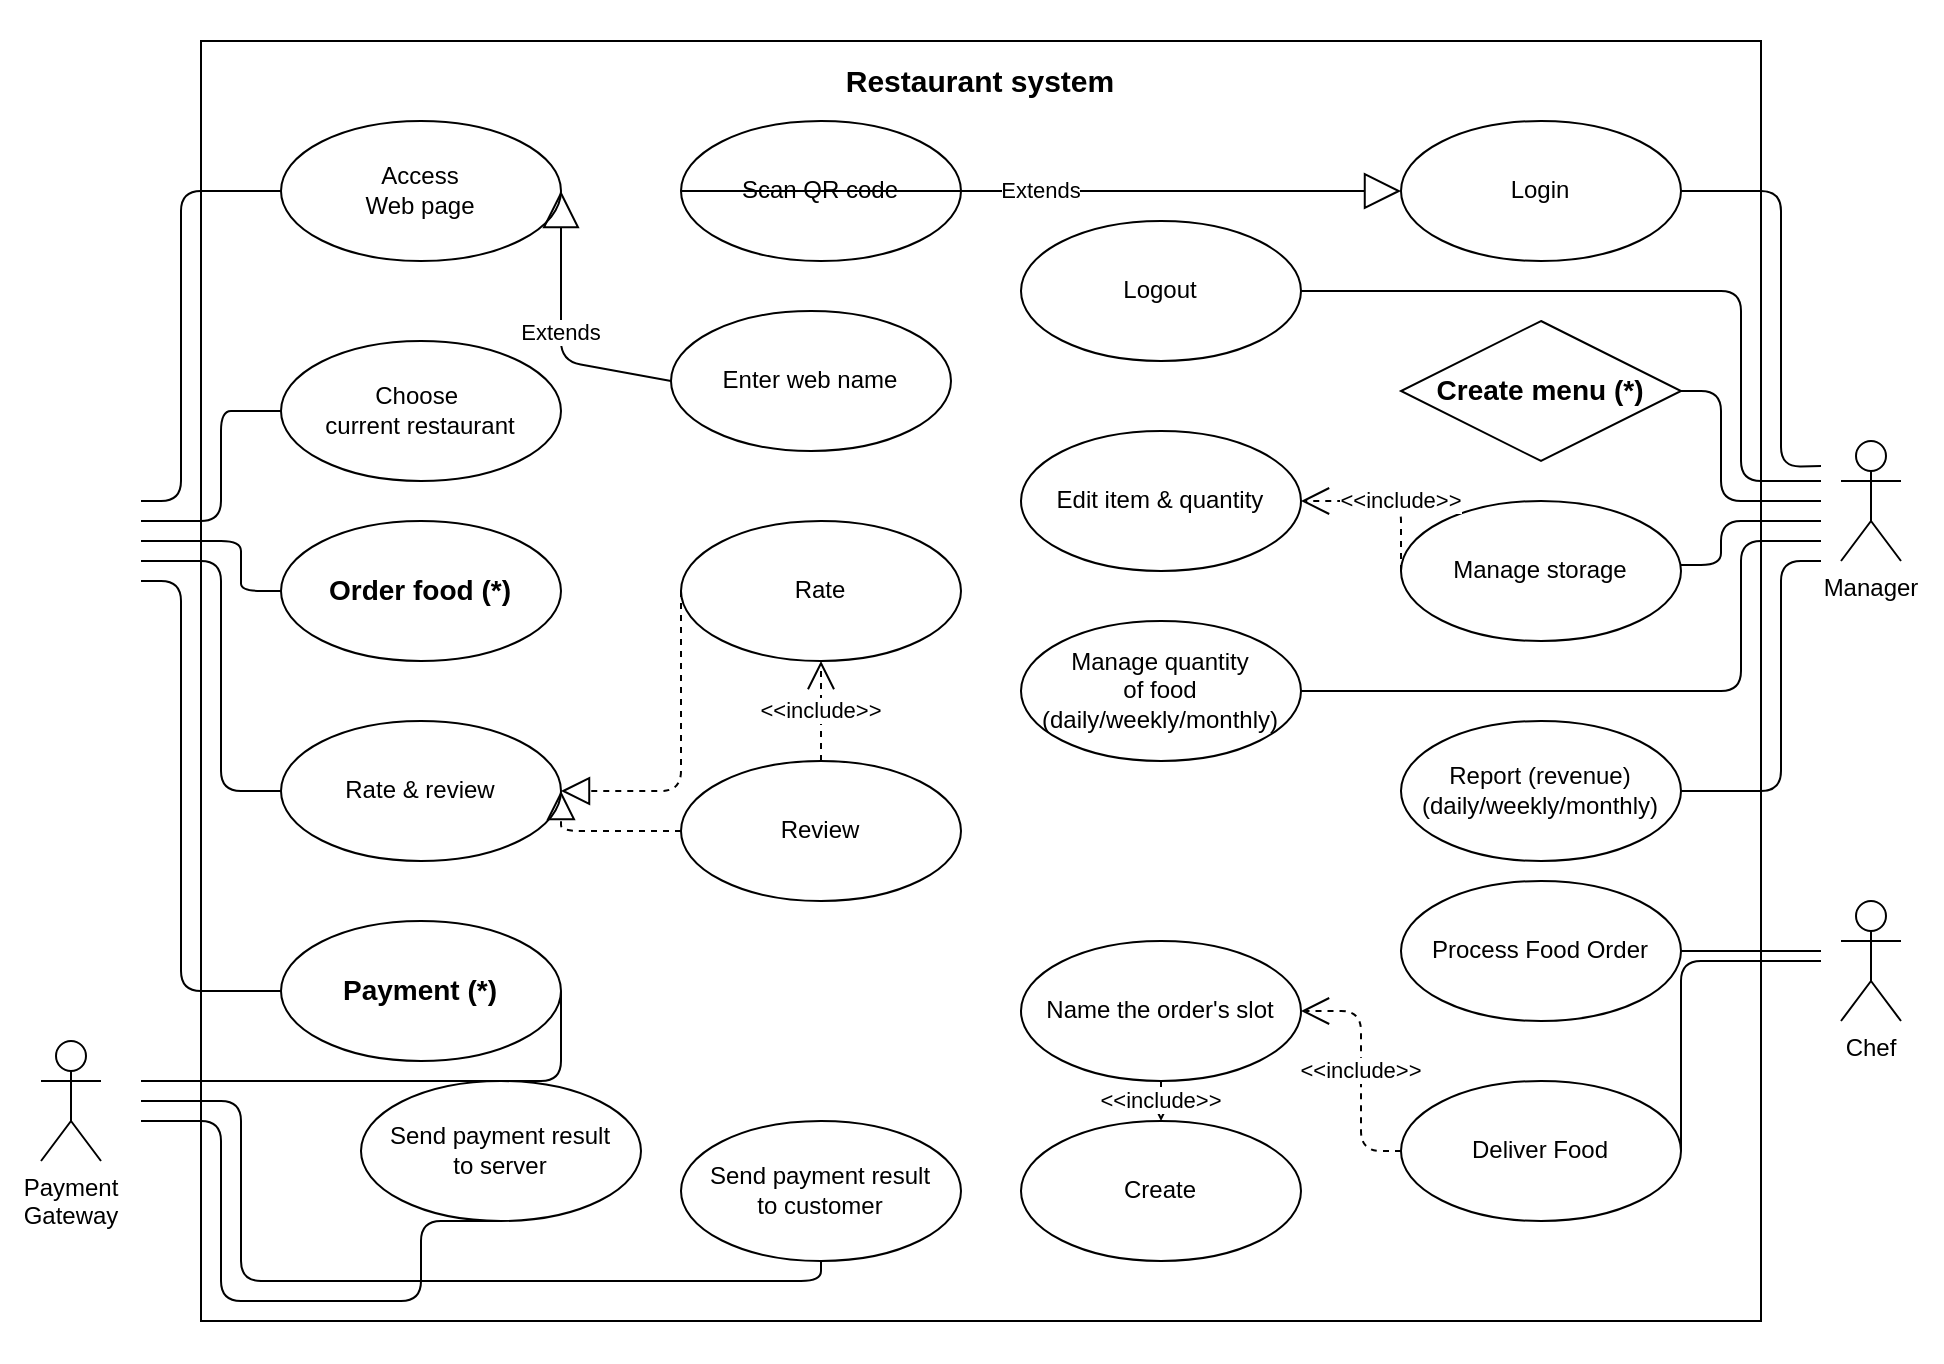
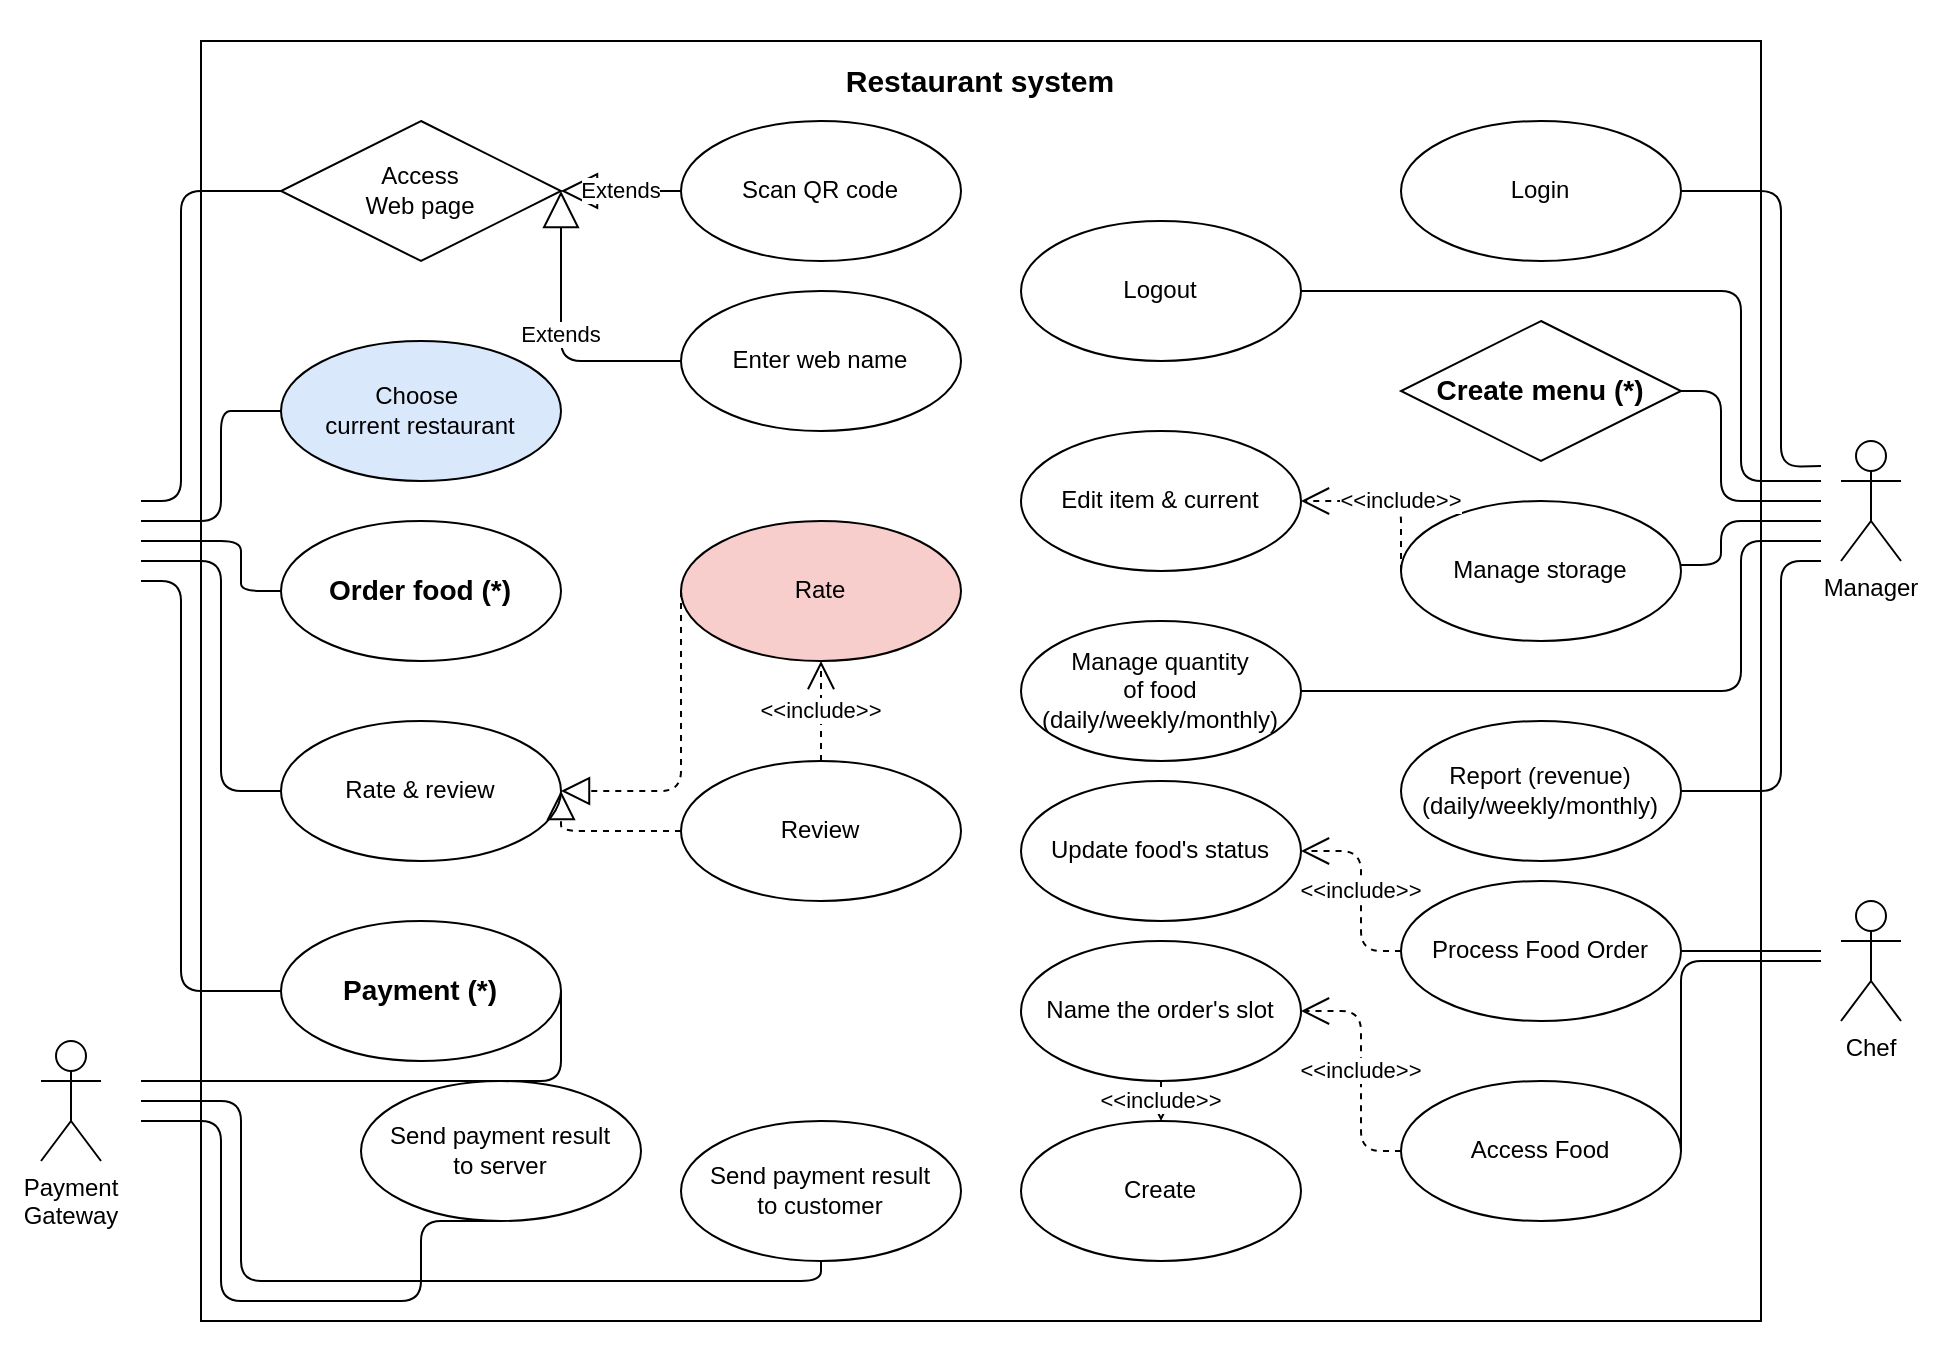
(421, 191) -> (421, 191)
(1129, 191) -> (640, 191)
(811, 381) -> (821, 361)
(421, 411) -> (421, 411)
(1161, 501) -> (1161, 501)
(821, 591) -> (821, 591)
none -> (1161, 851)
none -> (1361, 931)
(1541, 1151) -> (1541, 1151)
